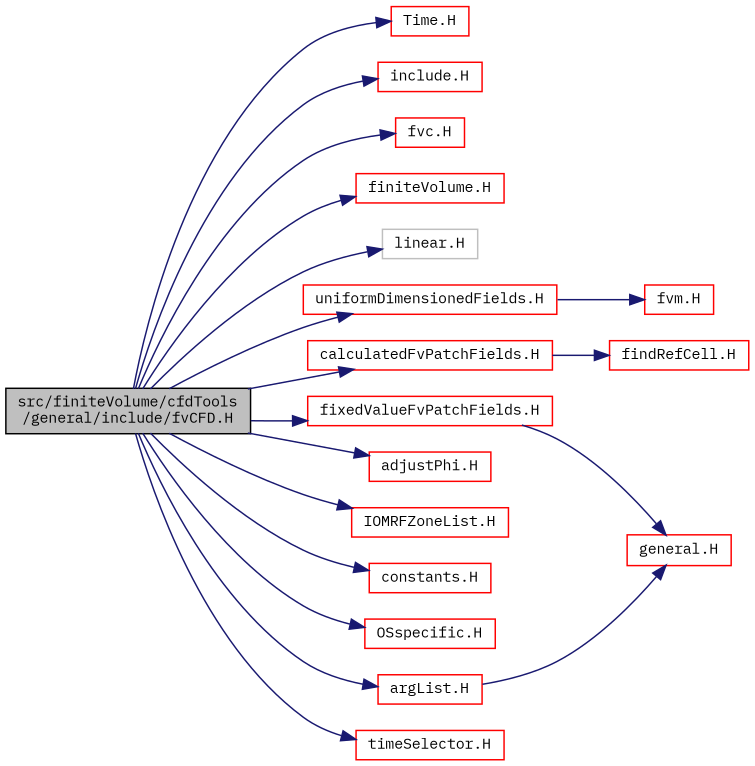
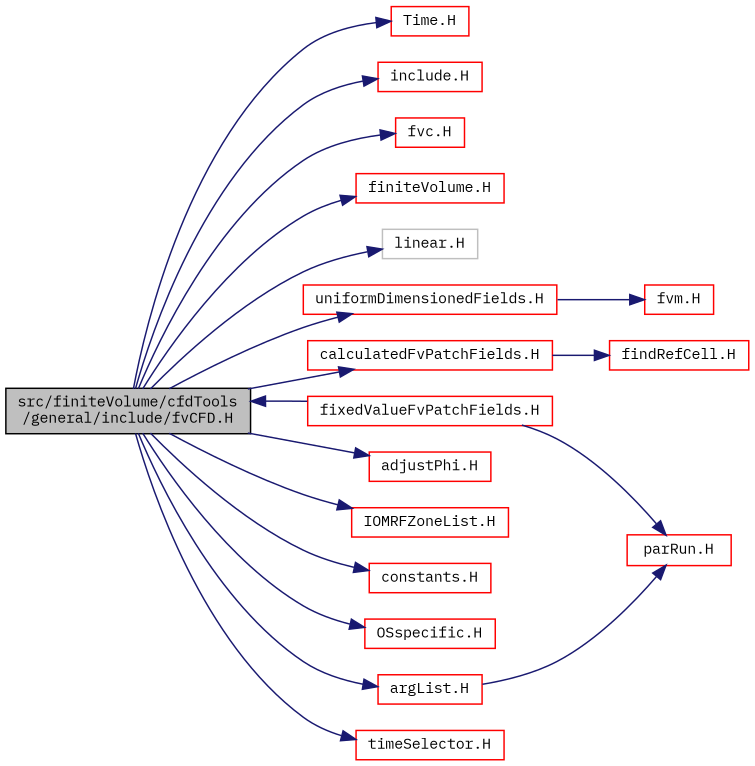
(272, 421) -> (287, 401)
(679, 550) -> (679, 550)
